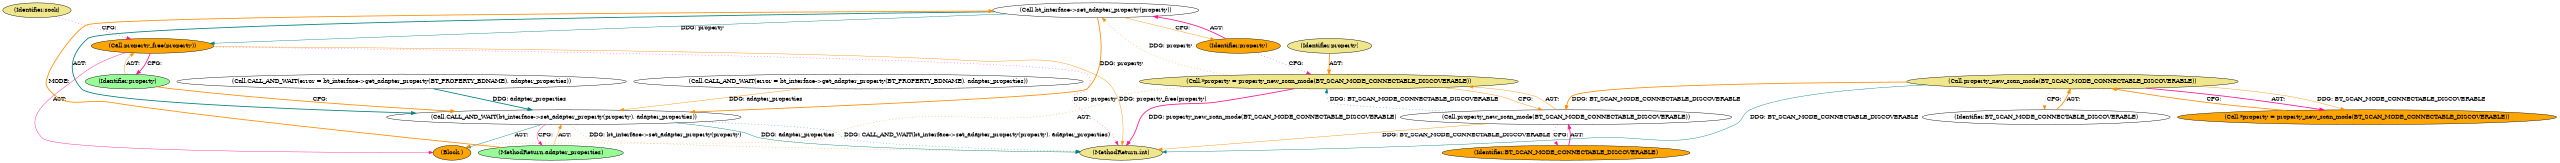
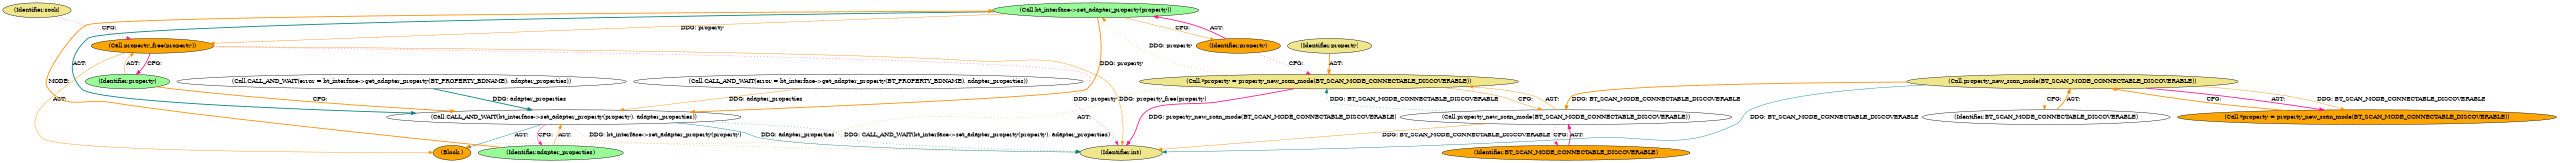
(1096, 10) -> (1096, 10)
(610, 29) -> (610, 29)
(167, 149) -> (167, 149)
(551, 153) -> (551, 153)
(1121, 153) -> (1121, 153)
